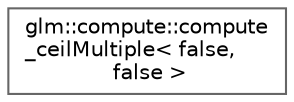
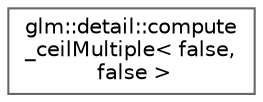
(147, 51) -> (132, 51)
